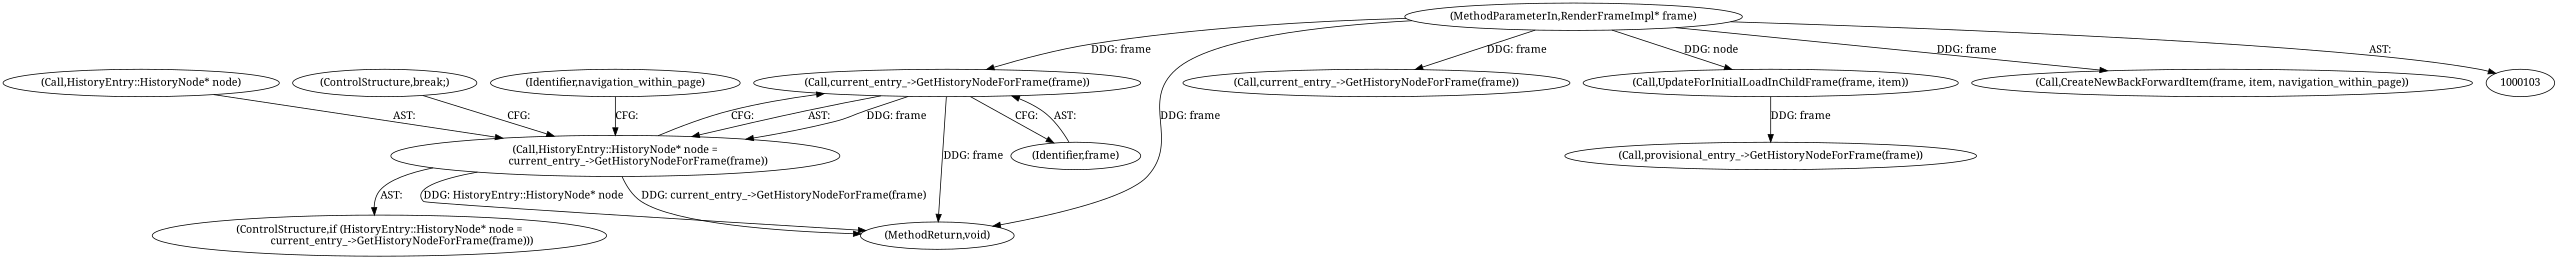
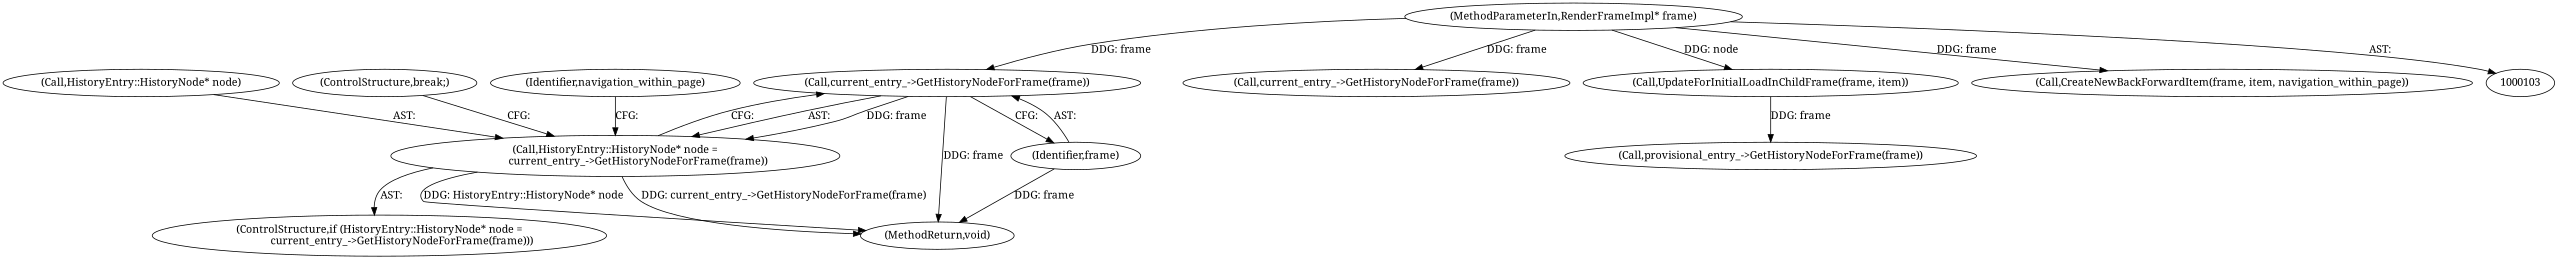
(1167, 80) -> (1010, 194)
